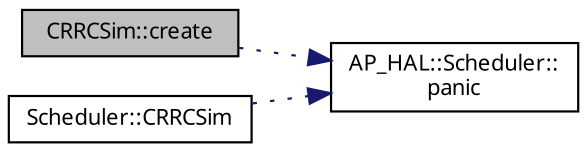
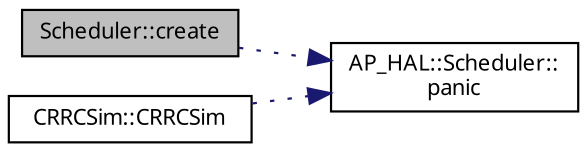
(130, 33) -> (130, 33)
(130, 119) -> (130, 119)
